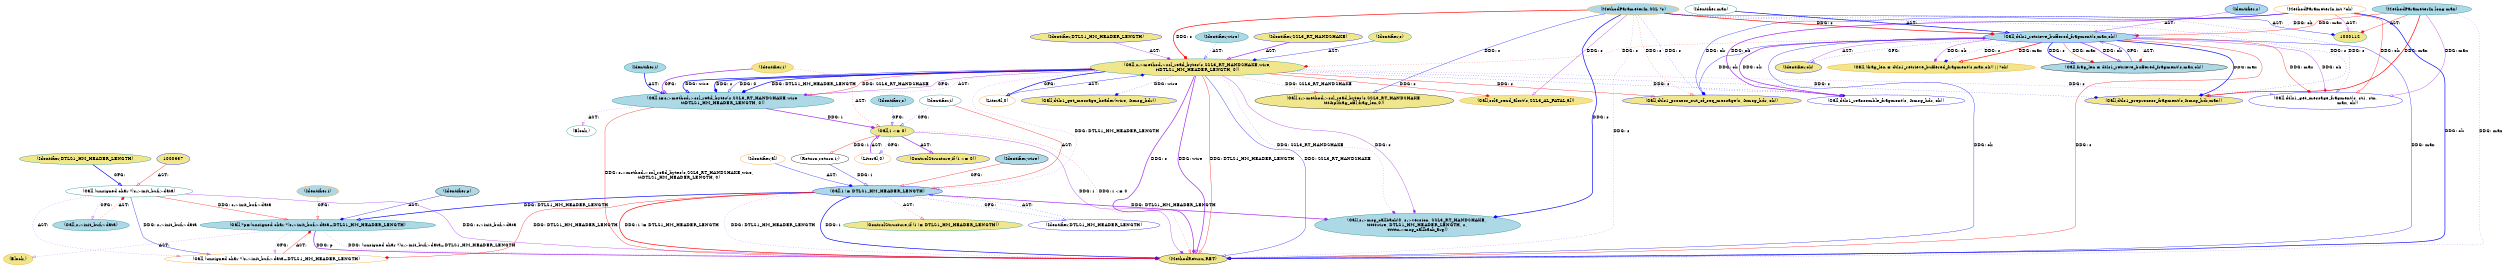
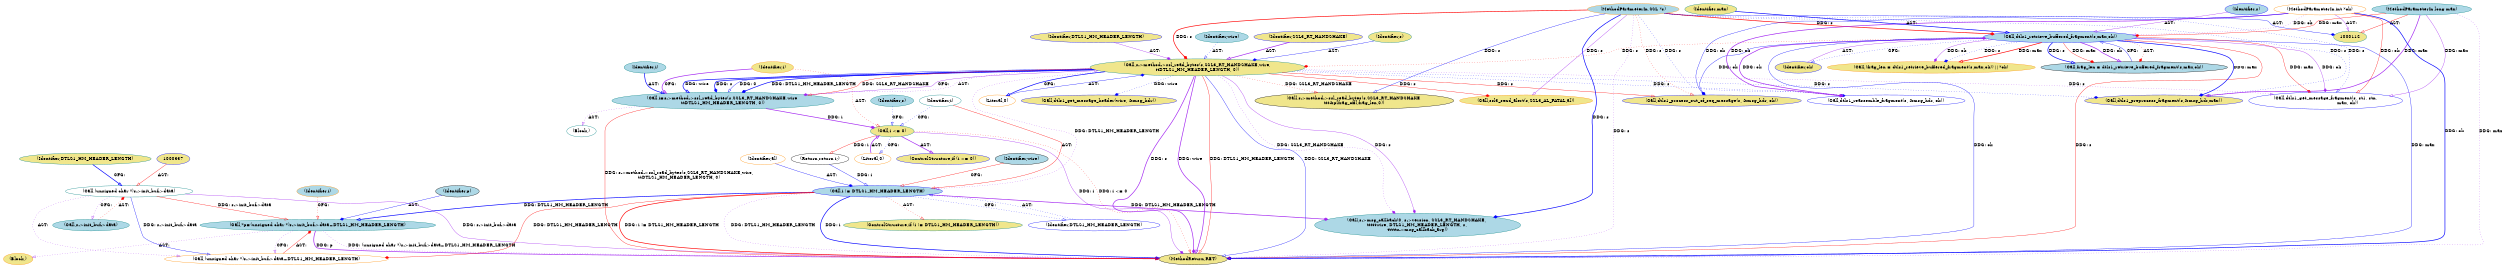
(1711, 9) -> (1711, 9)
(2386, 23) -> (2386, 23)
(2332, 90) -> (2332, 90)
